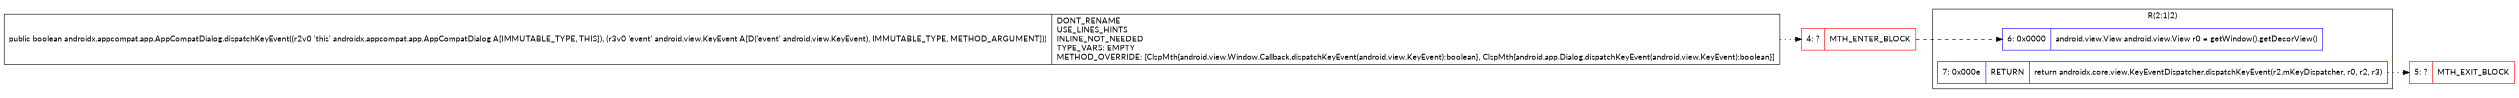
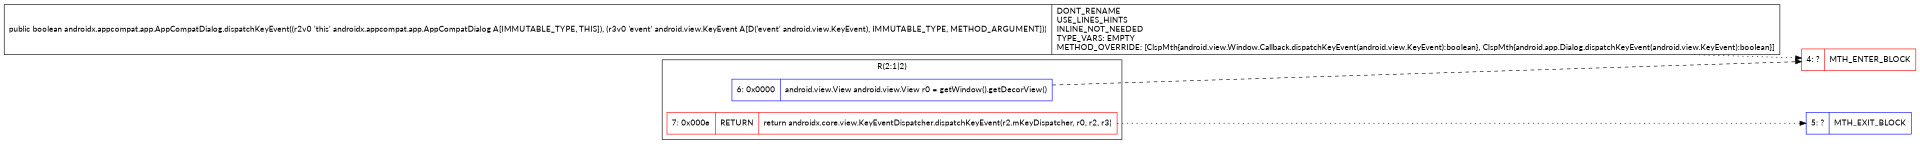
(1956, 39) -> (1424, 73)
(2163, 72) -> (892, 123)
(2462, 72) -> (1859, 123)
